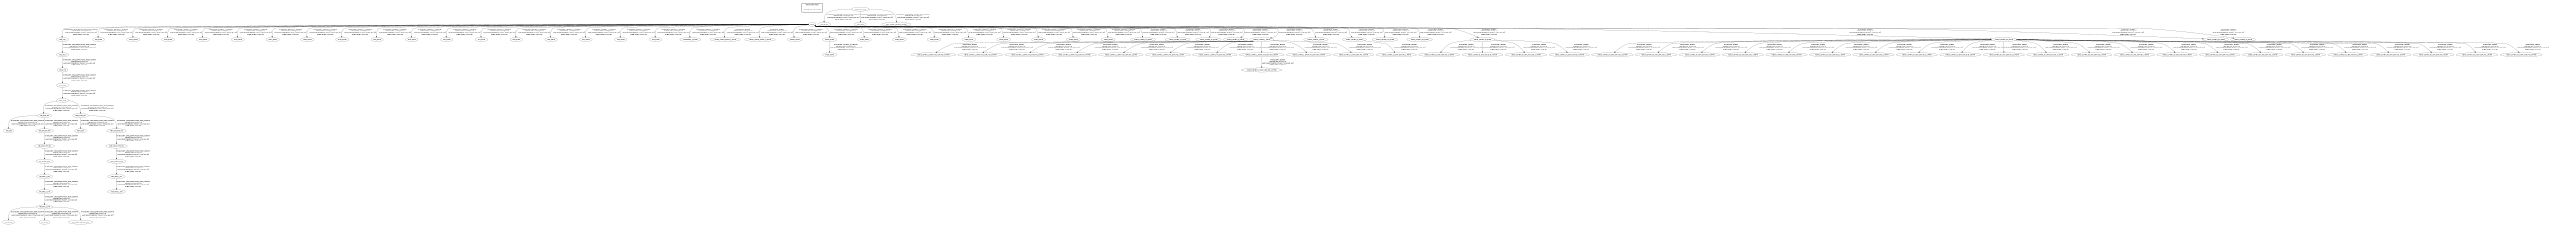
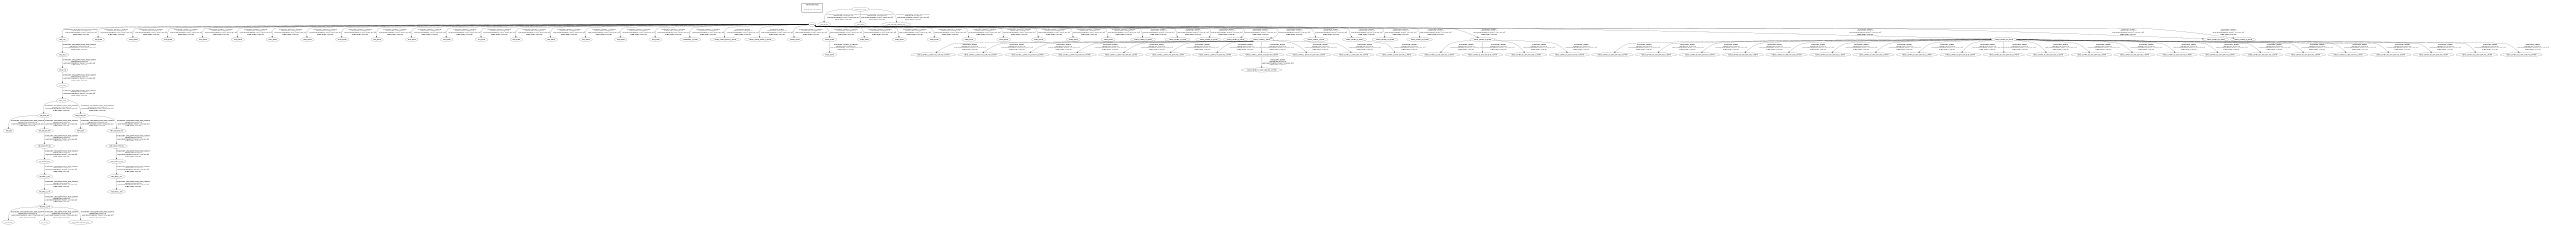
(896, 24) -> (896, 24)
